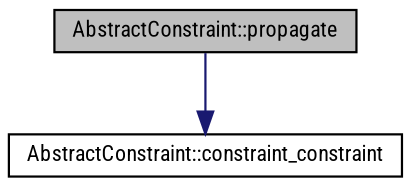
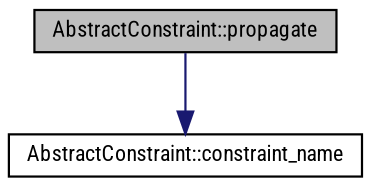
(205, 155) -> (185, 155)
